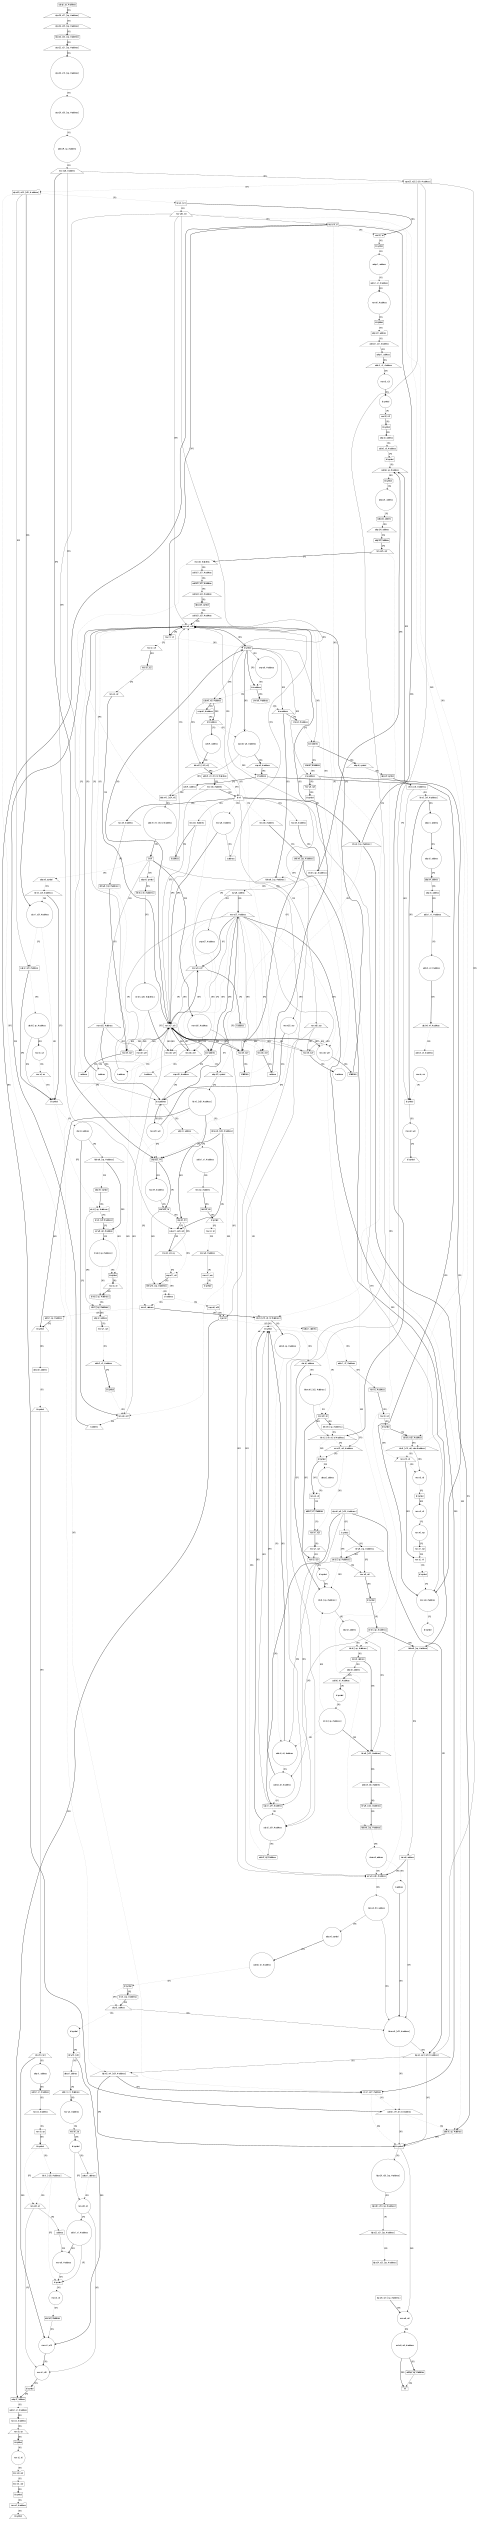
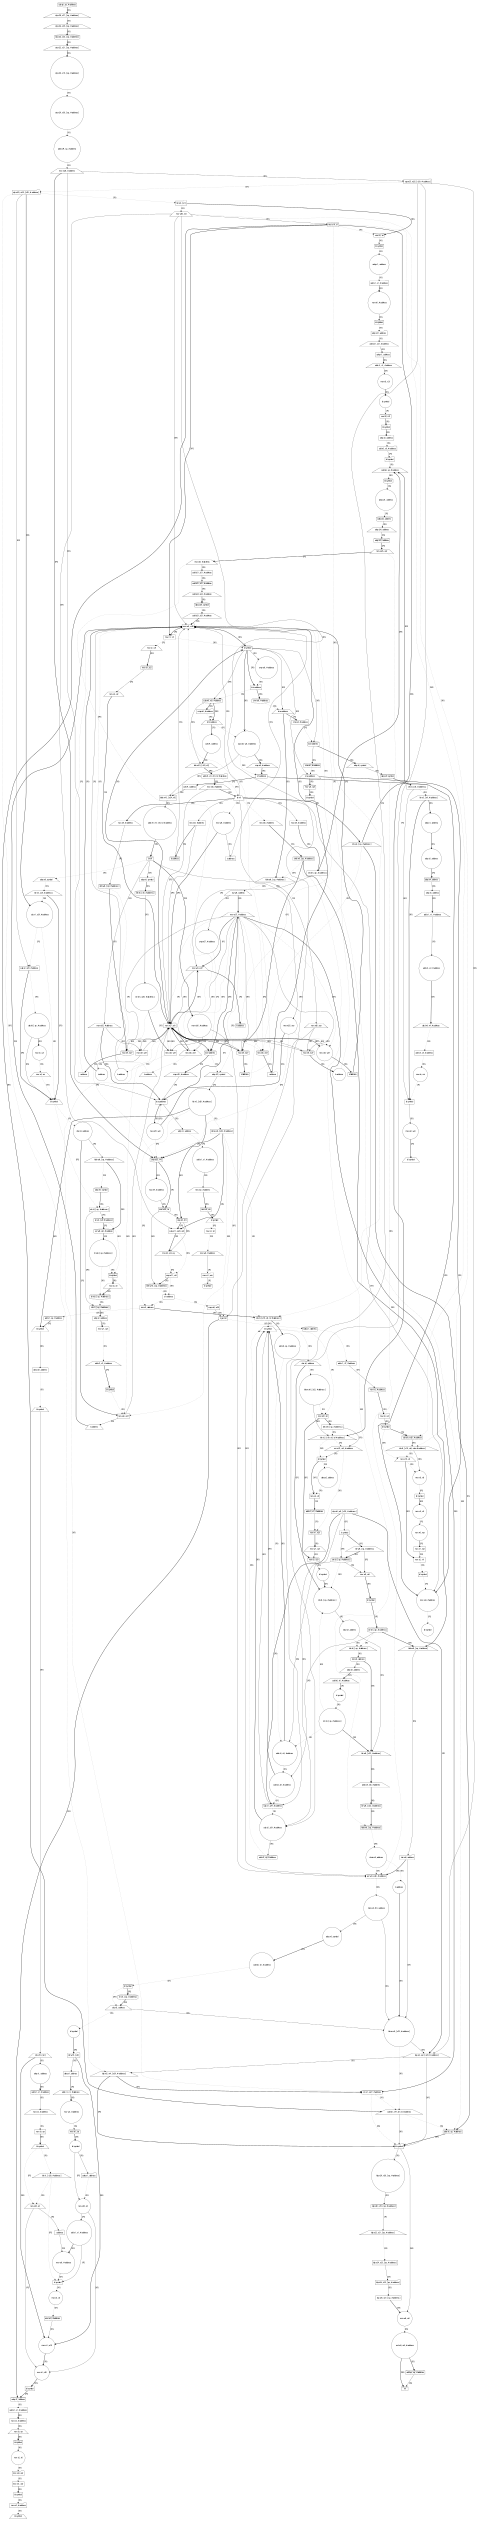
none -> (423, 1061)
none -> (388, 2283)
